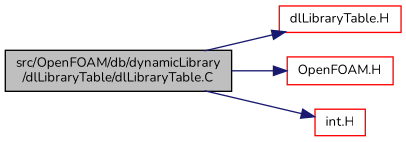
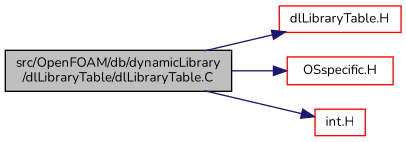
(340, 71) -> (340, 71)
